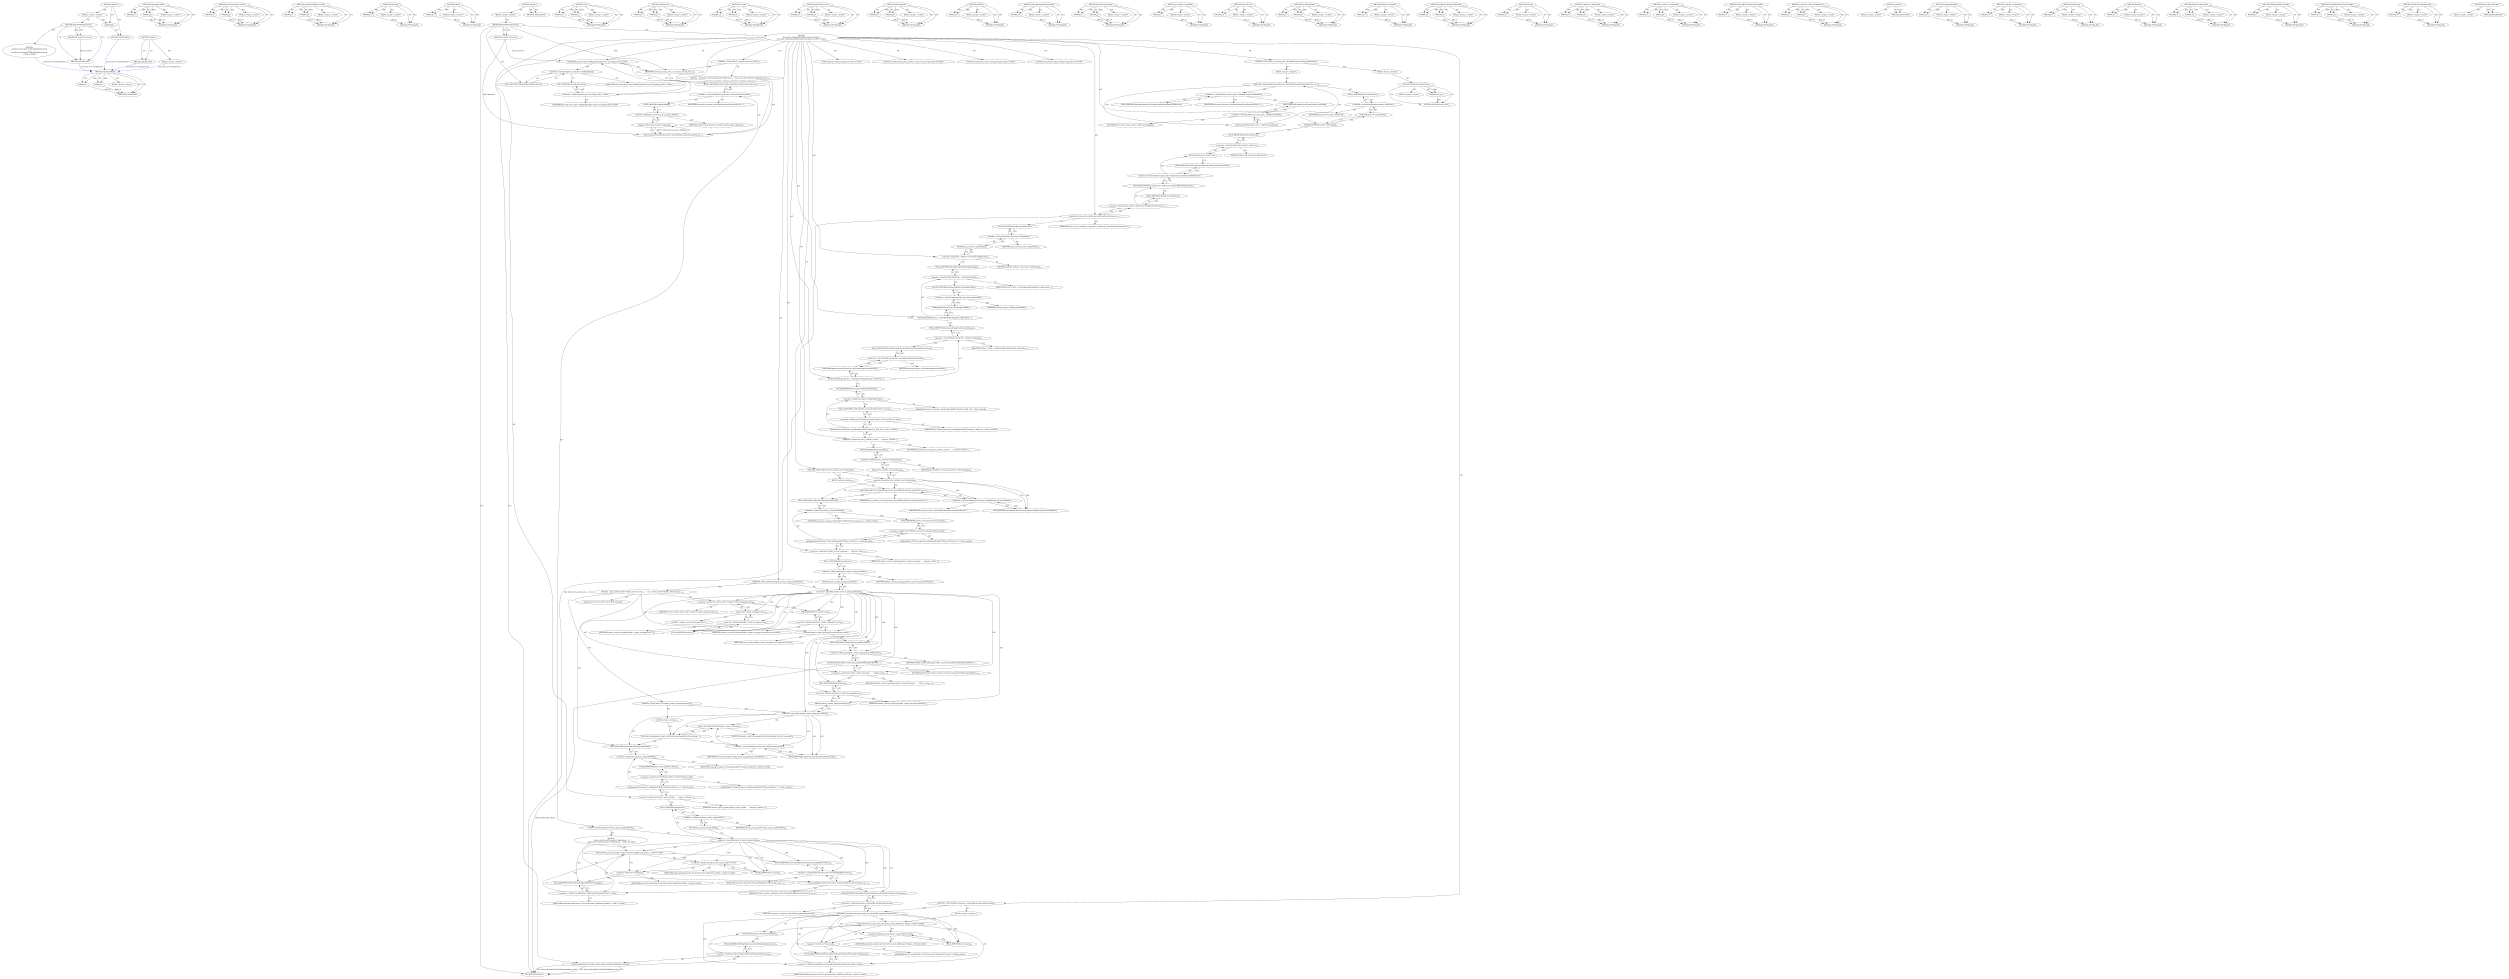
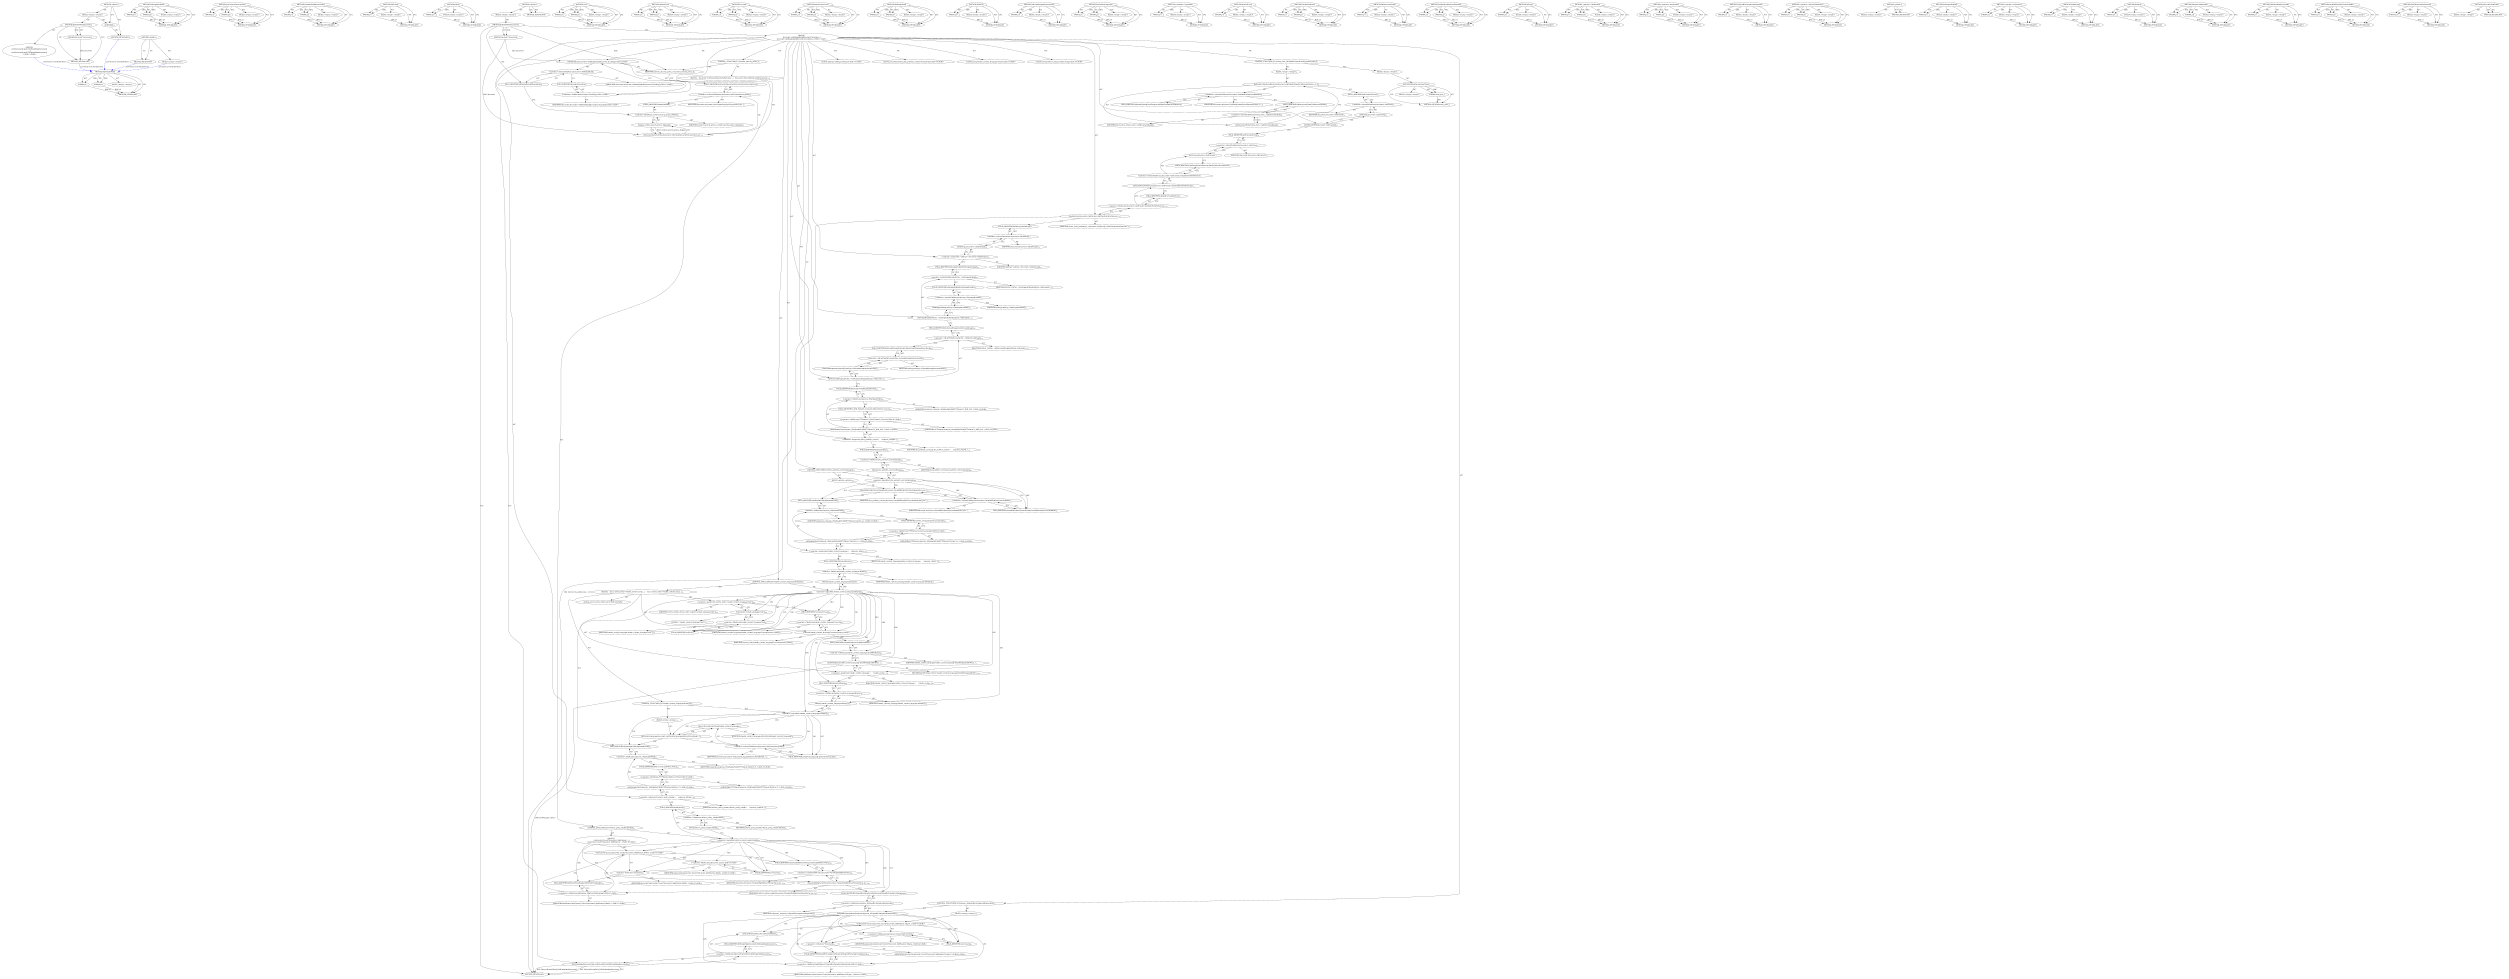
(657, 109) -> (571, 111)
